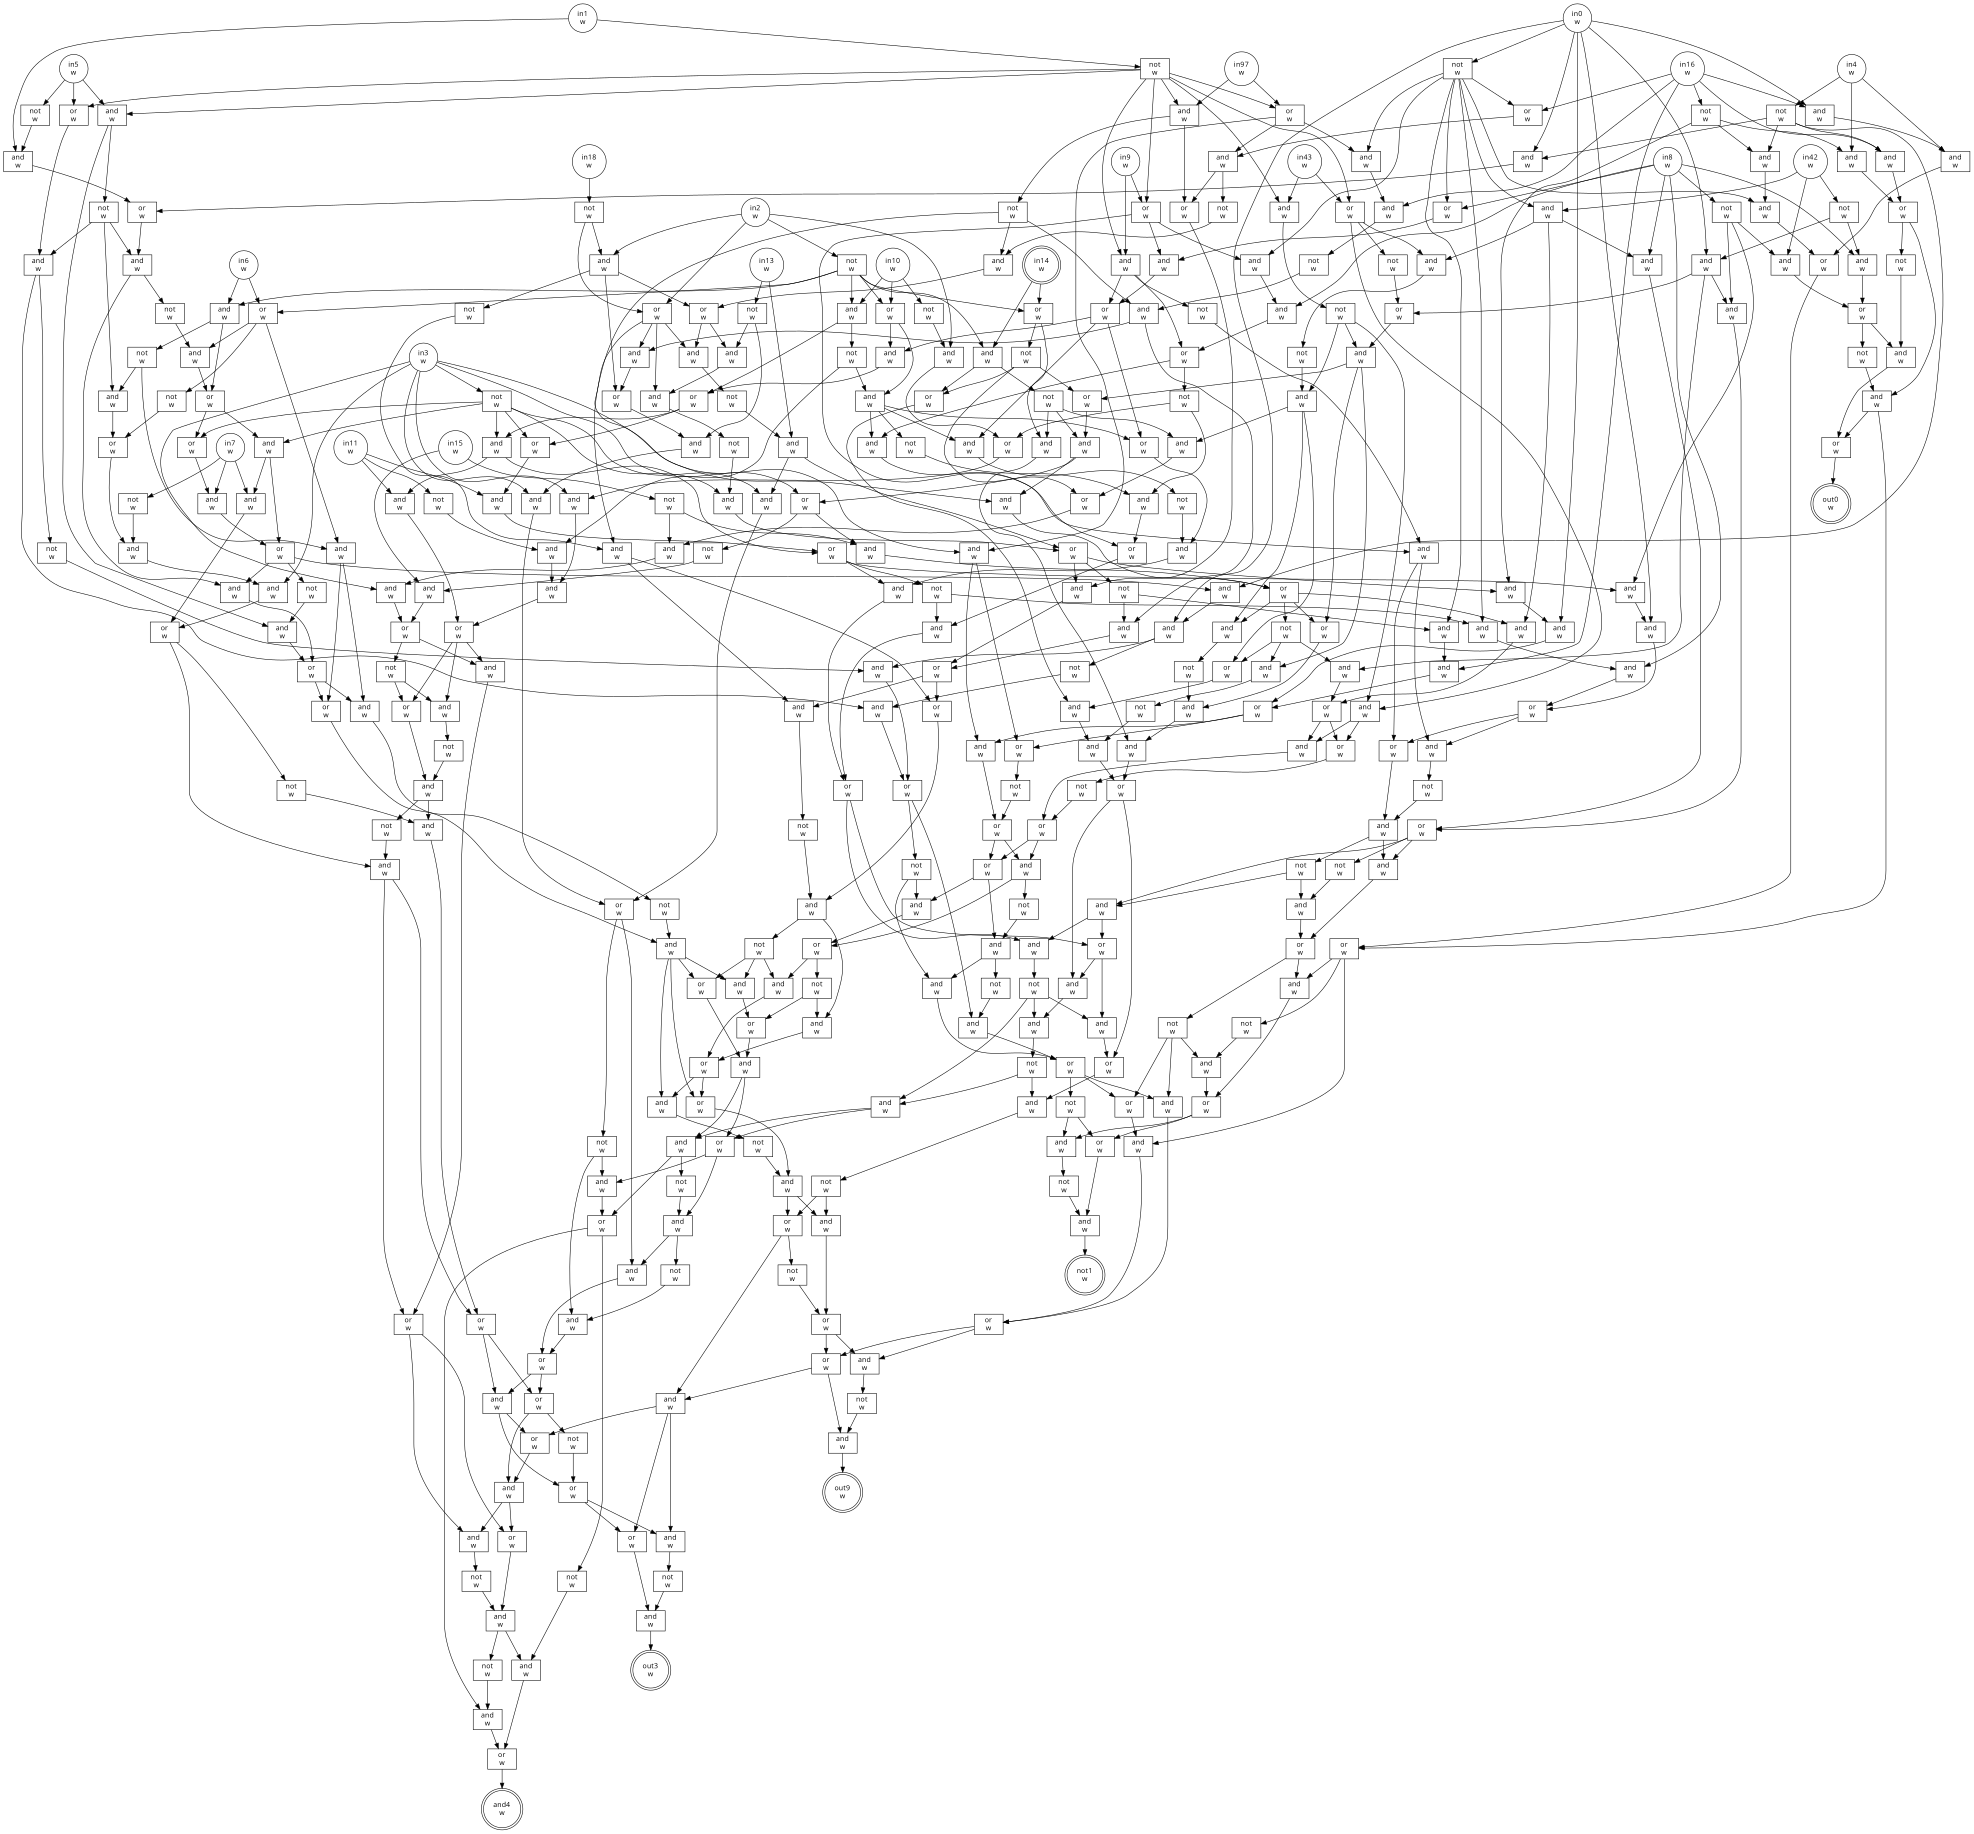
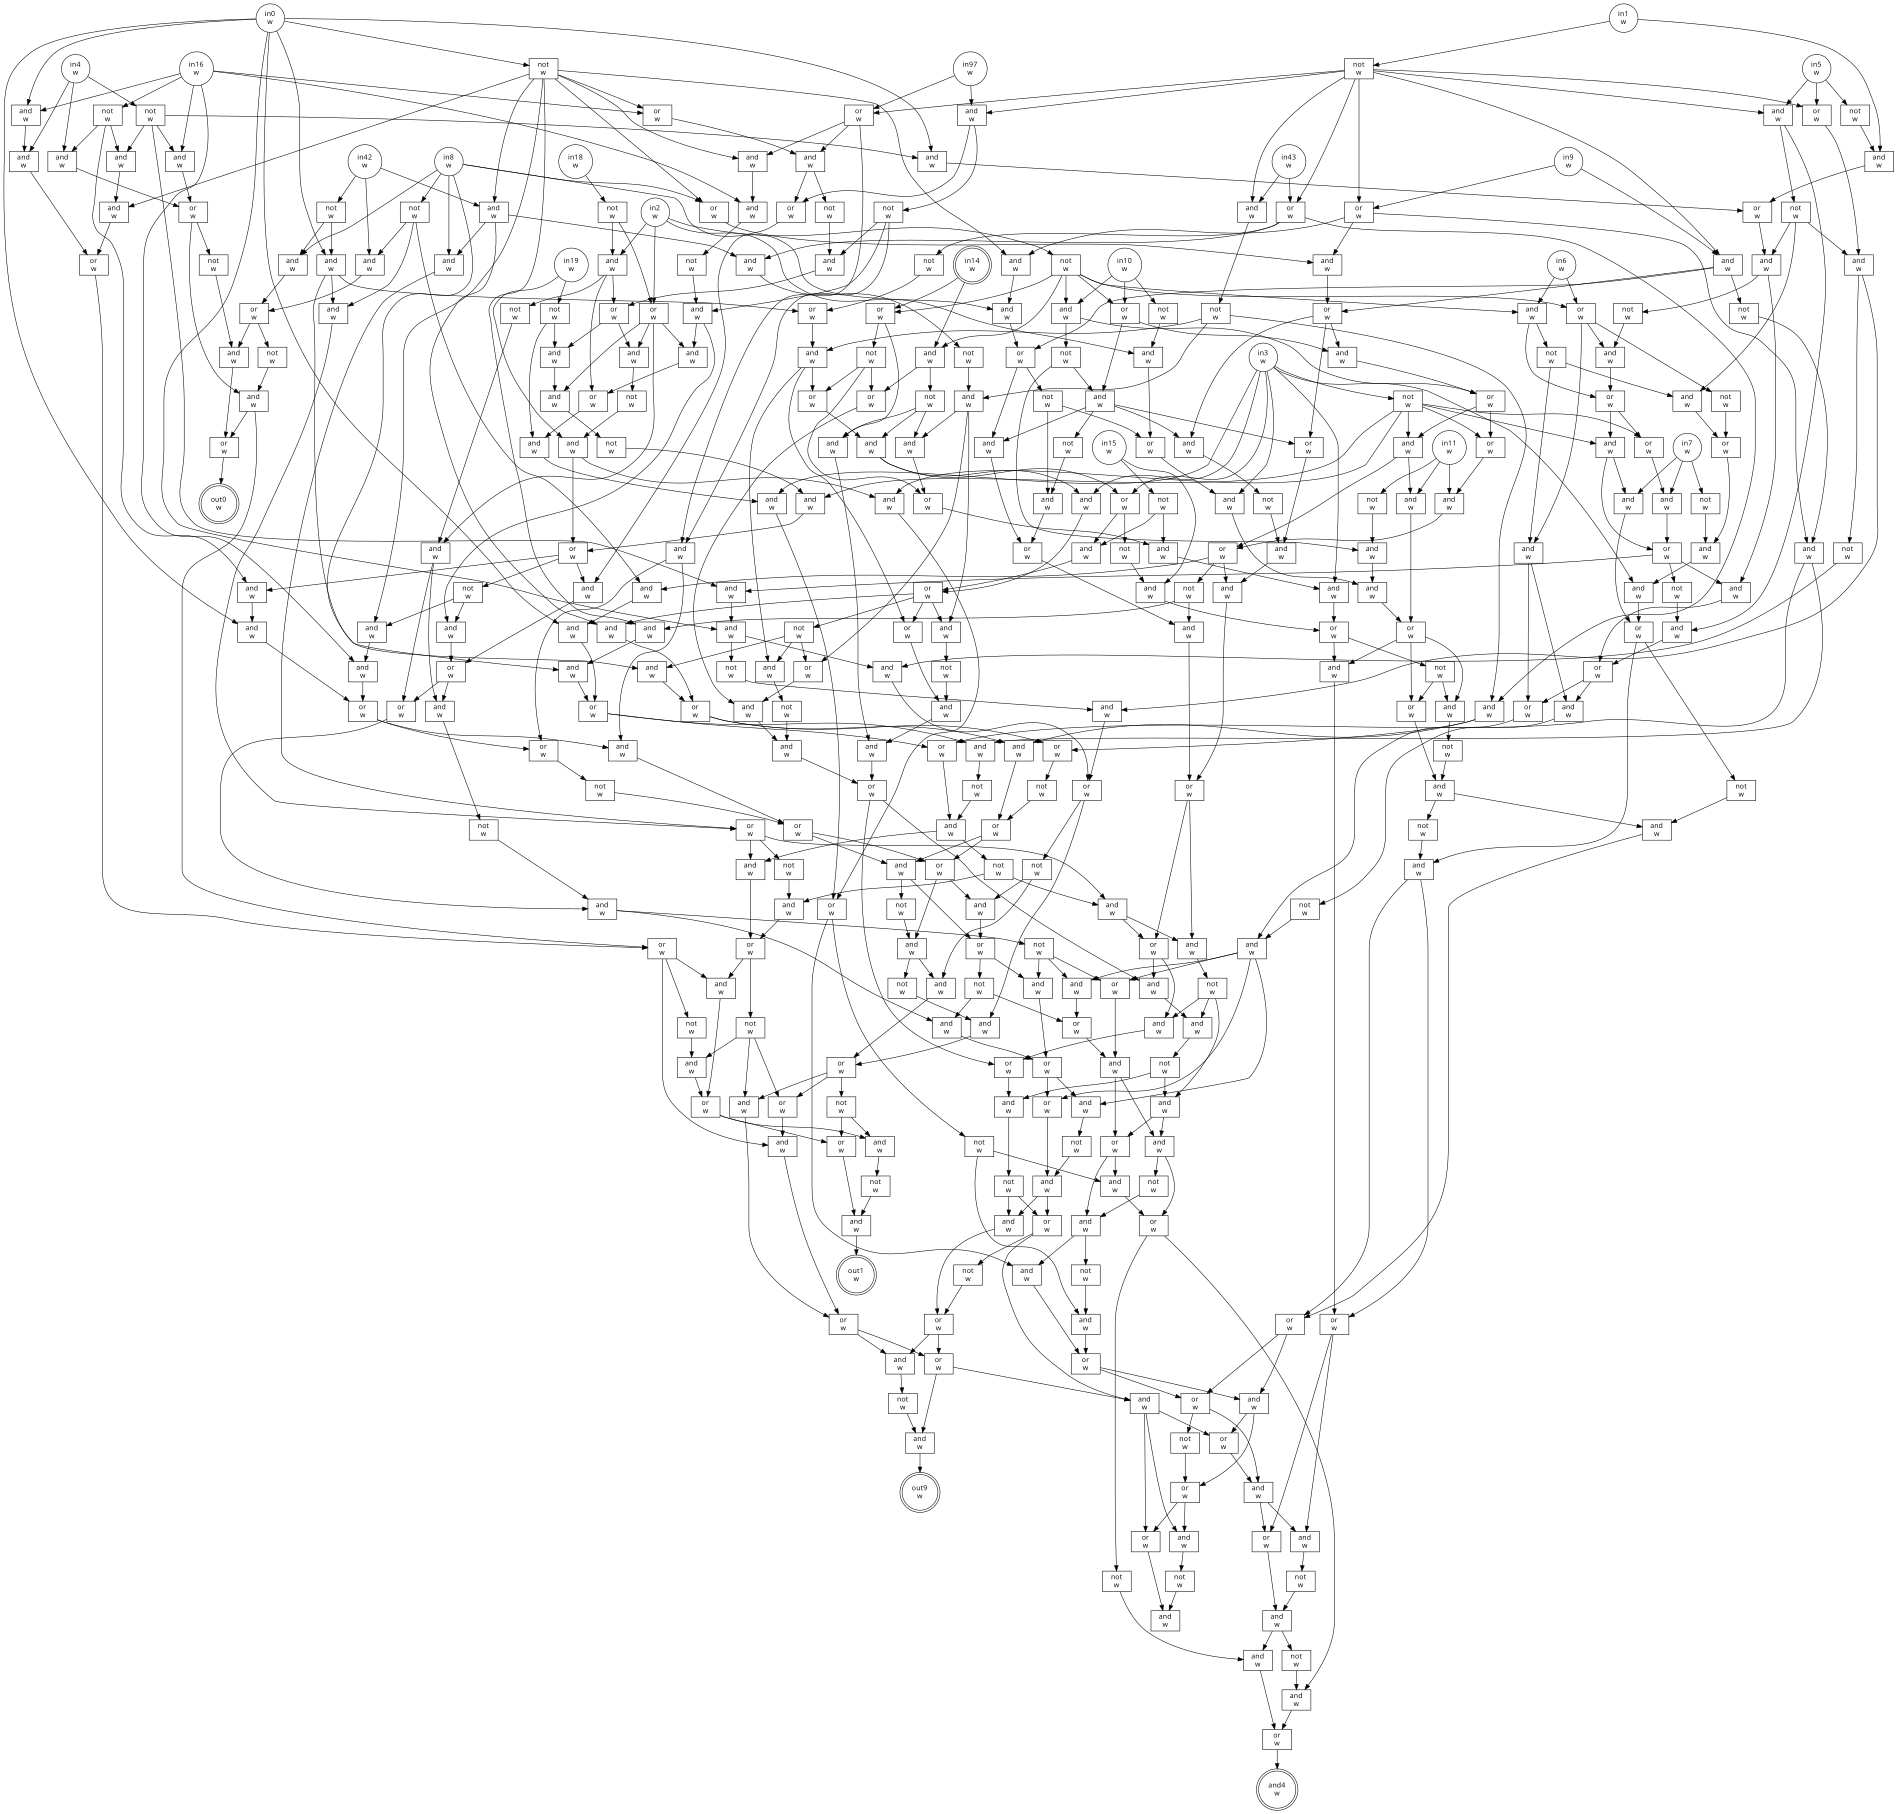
(767, 265) -> (571, 265)
(1085, 1275) -> (856, 1275)
(651, 1670) -> none
